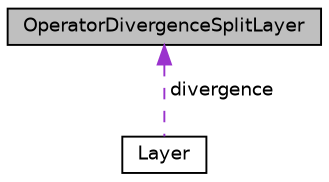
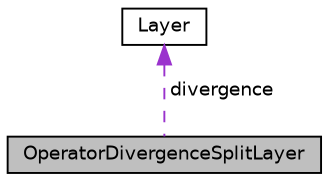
(164, 101) -> (164, 101)
